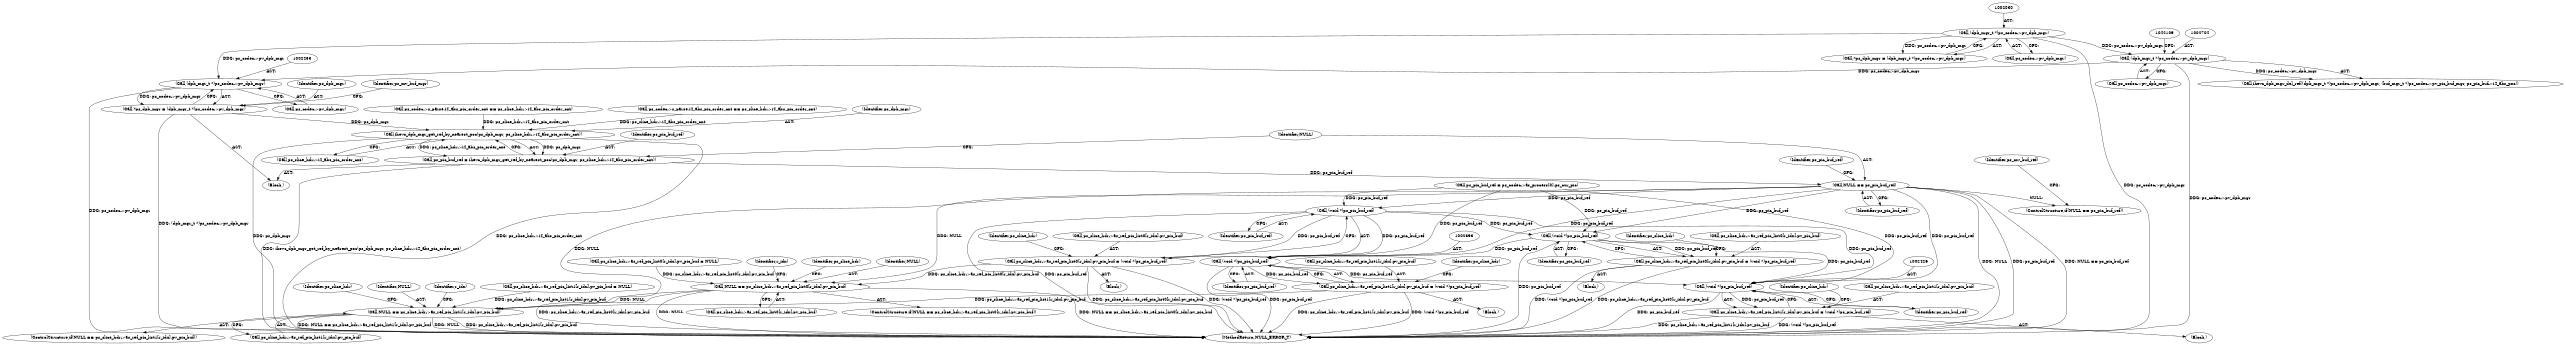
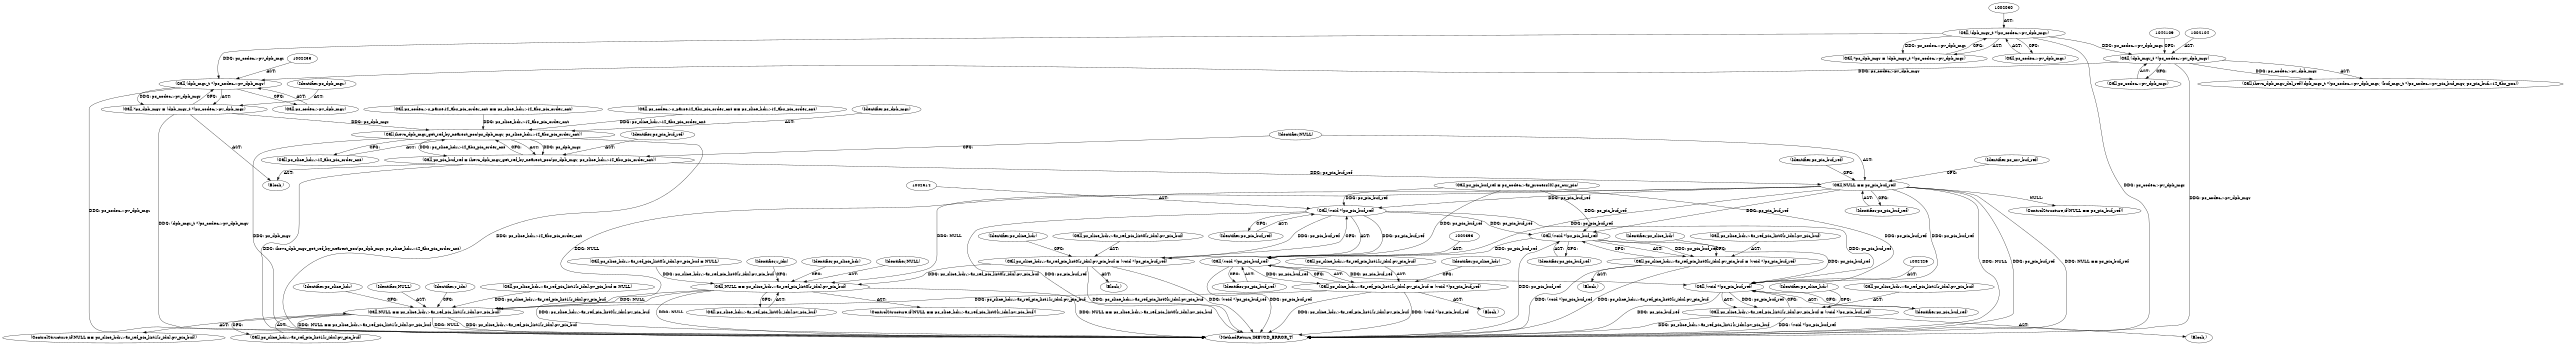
(2200, 33) -> (2200, 33)
(401, 84) -> none
none -> (922, 185)
(2042, 185) -> (1940, 172)
(1256, 338) -> (1256, 338)
